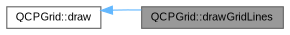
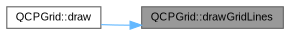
(127, 10) -> (115, 25)
